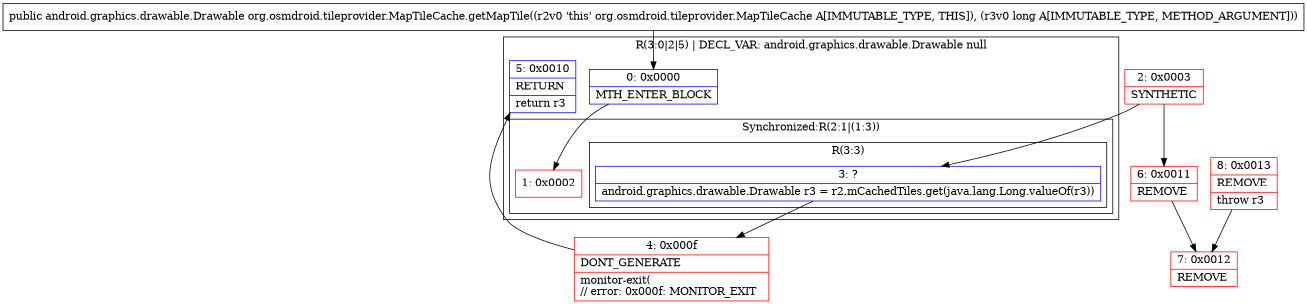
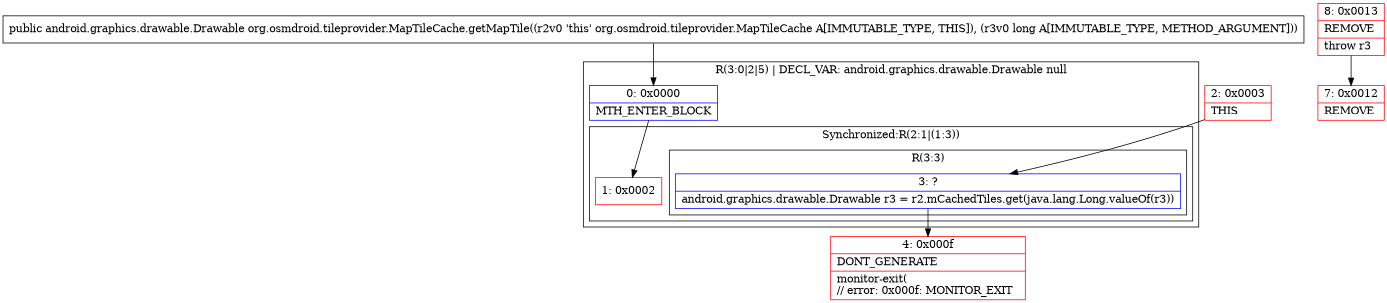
(543, 87) -> none
(1164, 95) -> (1225, 111)
(1164, 184) -> none
